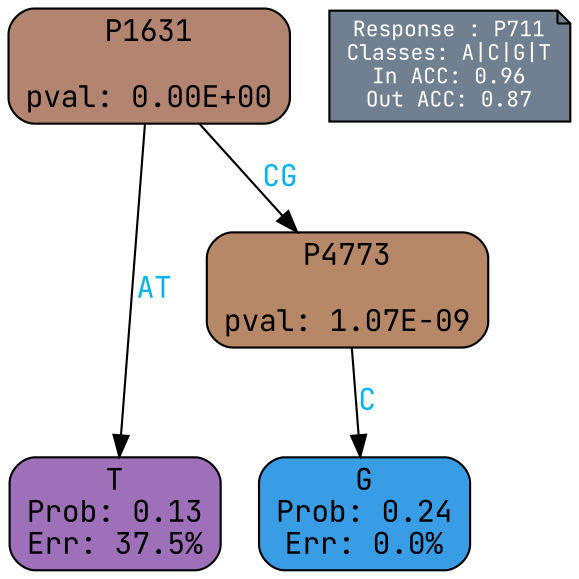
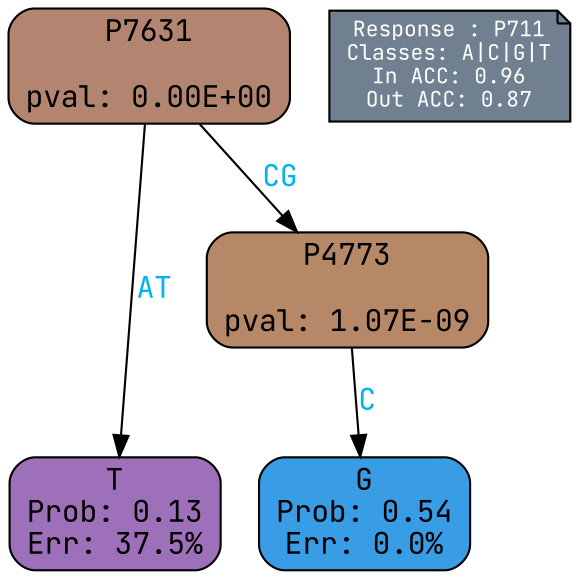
(149, 66) -> (149, 66)
(365, 514) -> (365, 514)
